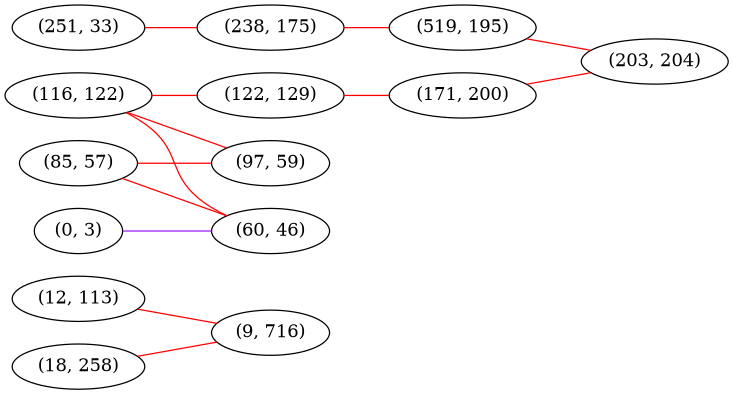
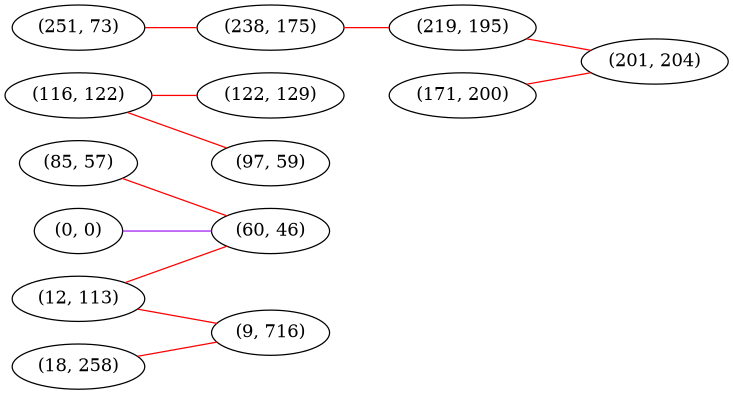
(78, 28) -> (78, 28)
(463, 28) -> (463, 28)
(655, 62) -> (655, 62)
(367, 95) -> none
(165, 163) -> none
(178, 172) -> (176, 264)
(78, 231) -> (78, 231)
